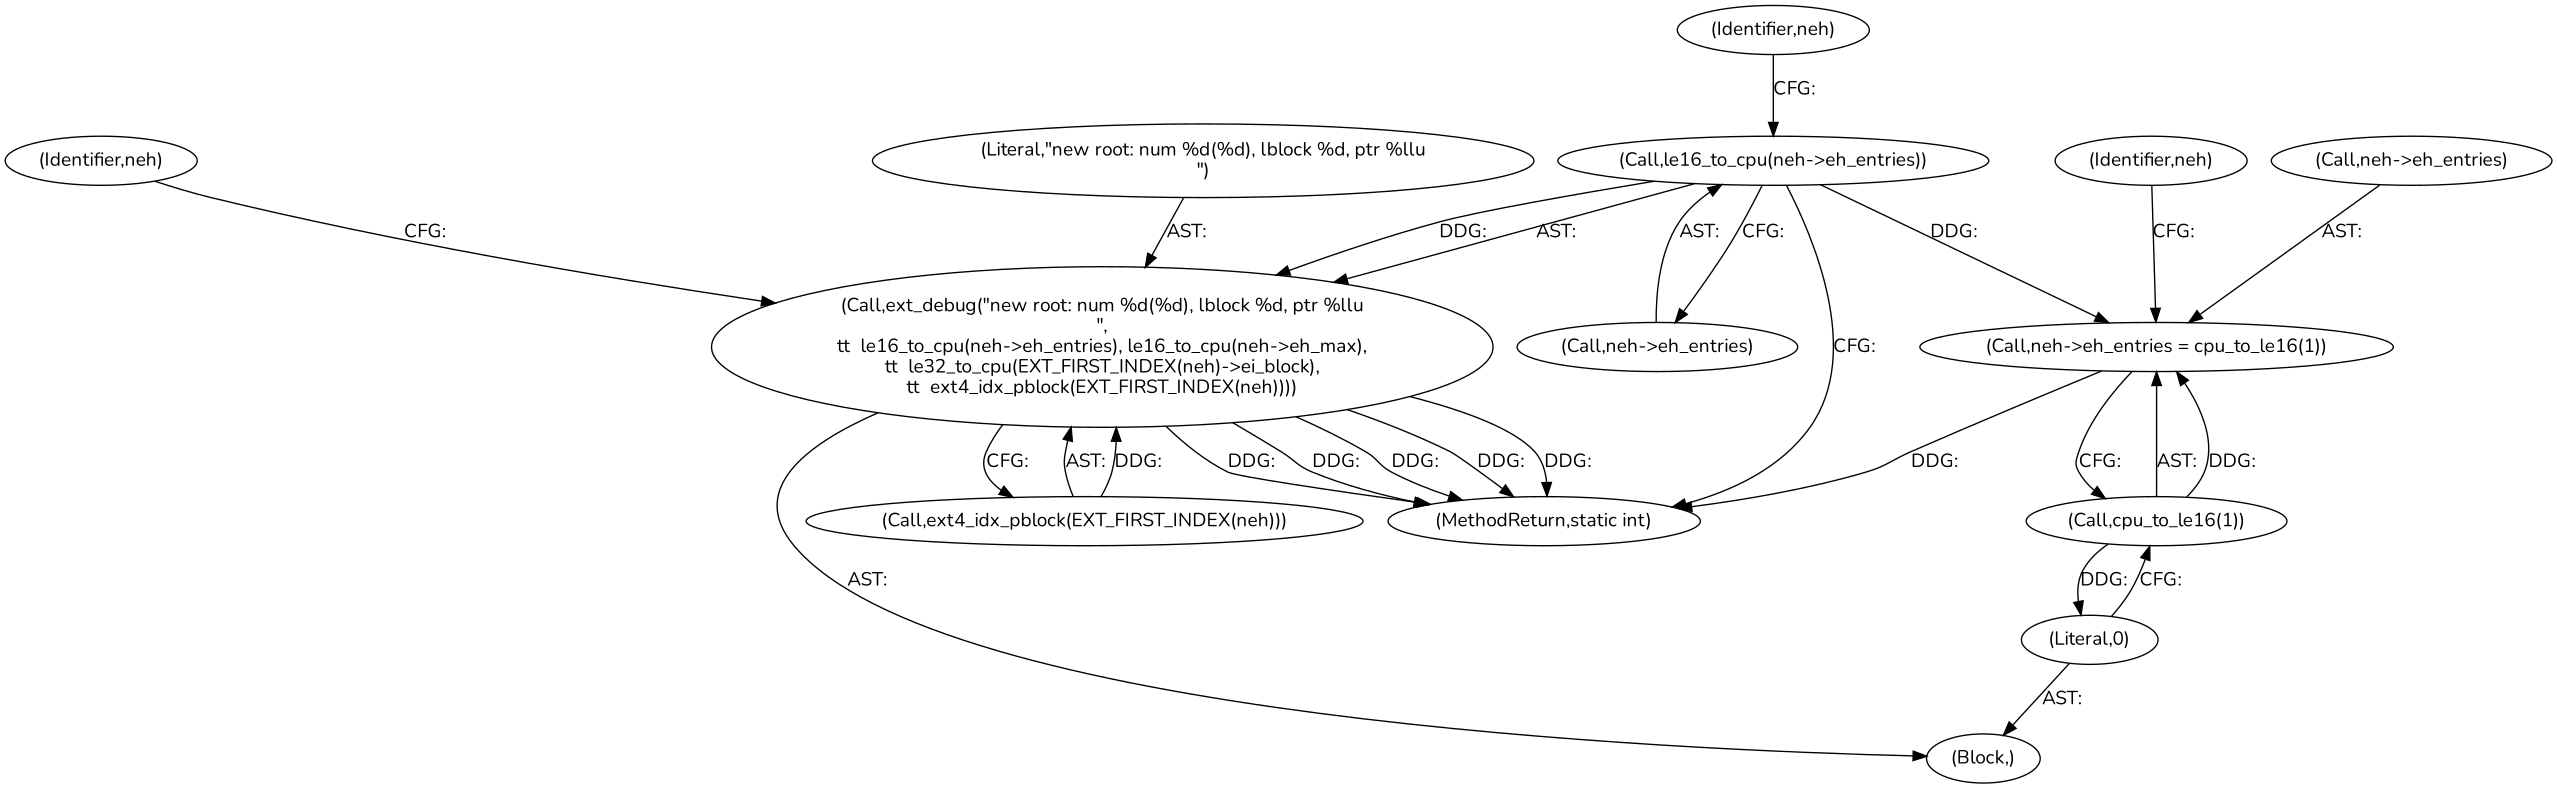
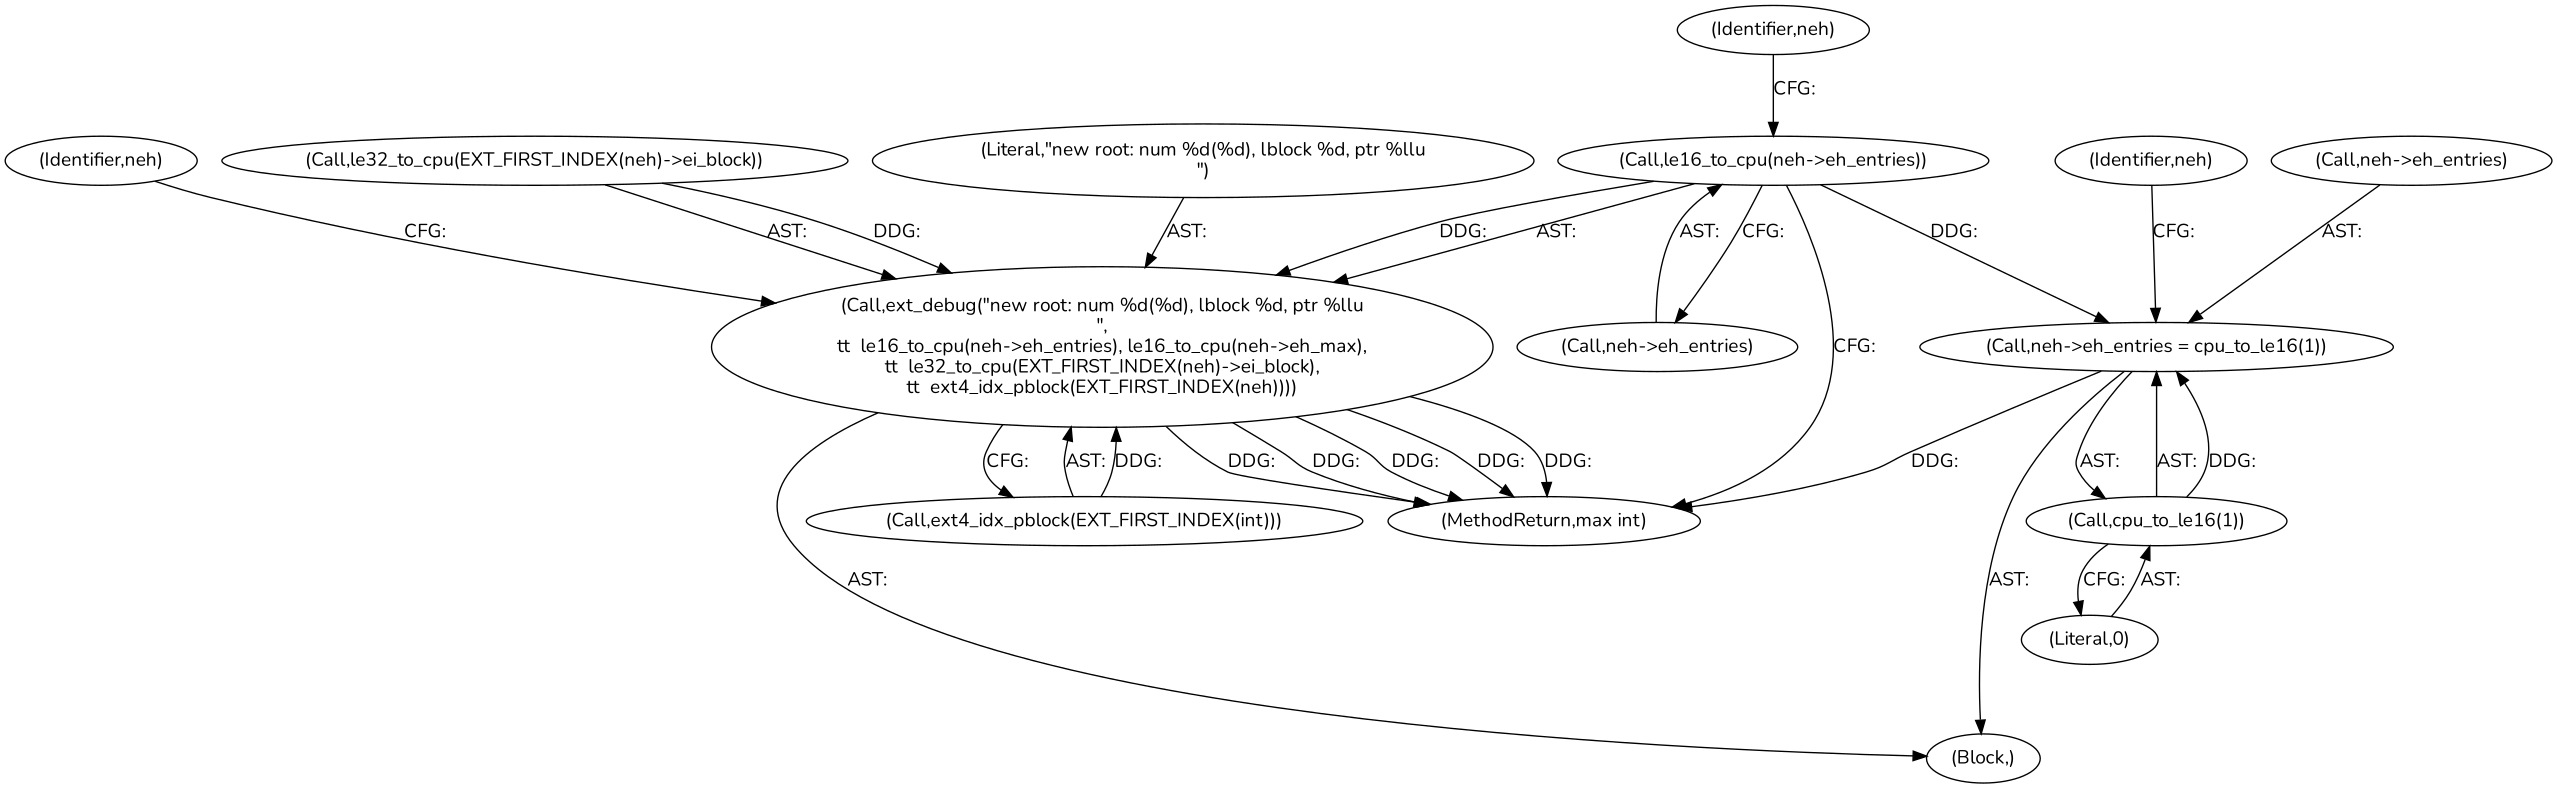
none -> (535, 161)
(2103, 462) -> (2103, 462)
(1085, 521) -> (1085, 521)
(1544, 521) -> (1544, 521)
(2107, 580) -> (2107, 580)
(2163, 580) -> (2163, 580)
(2041, 694) -> (2002, 524)
